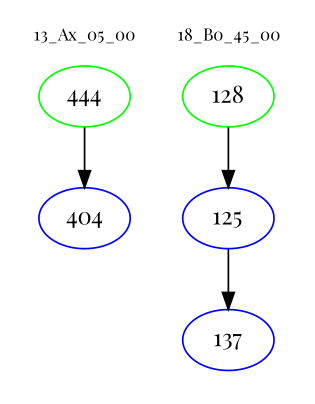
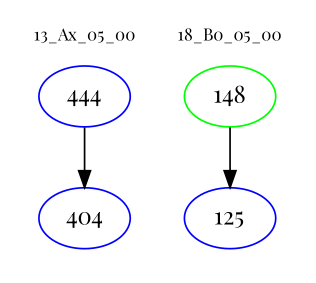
(229, 36) -> (230, 36)
(85, 96) -> (85, 96)
(228, 96) -> (230, 96)
(228, 340) -> none
